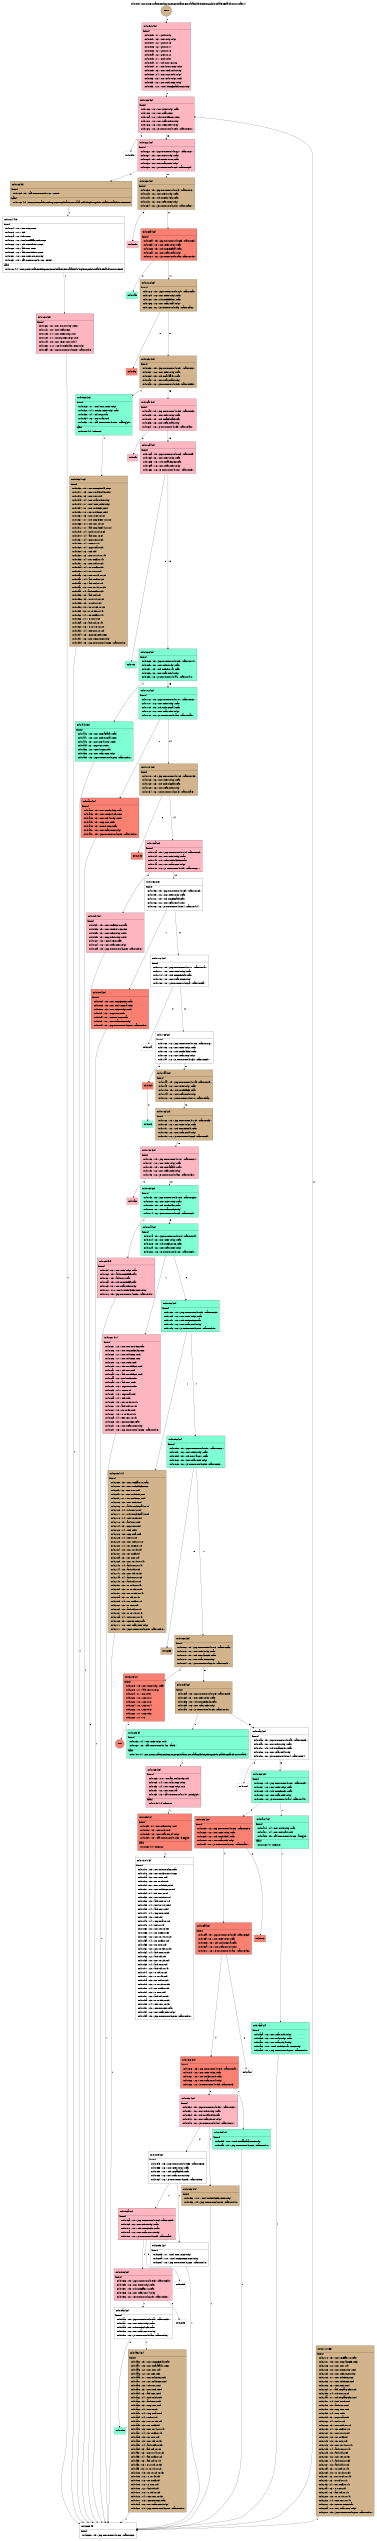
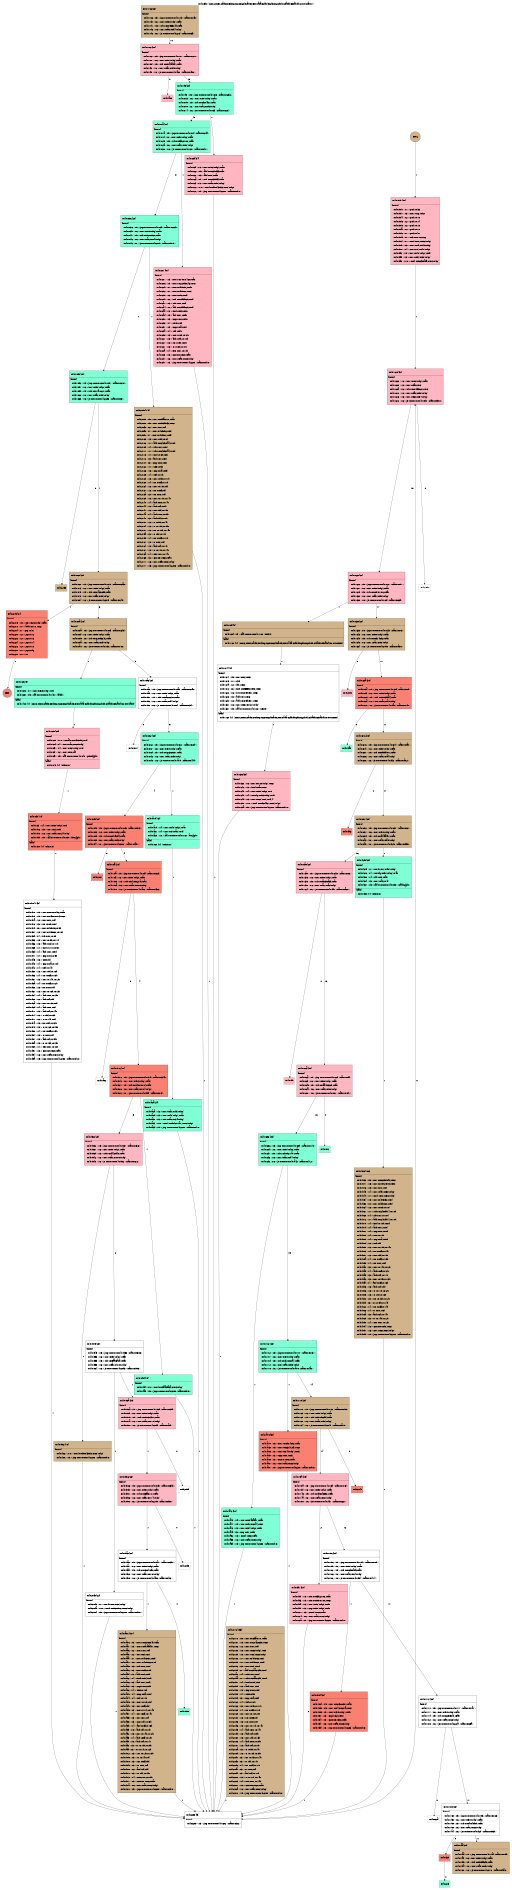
(166, 11) -> (415, 137)
(184, 1104) -> none
none -> (52, 1487)
